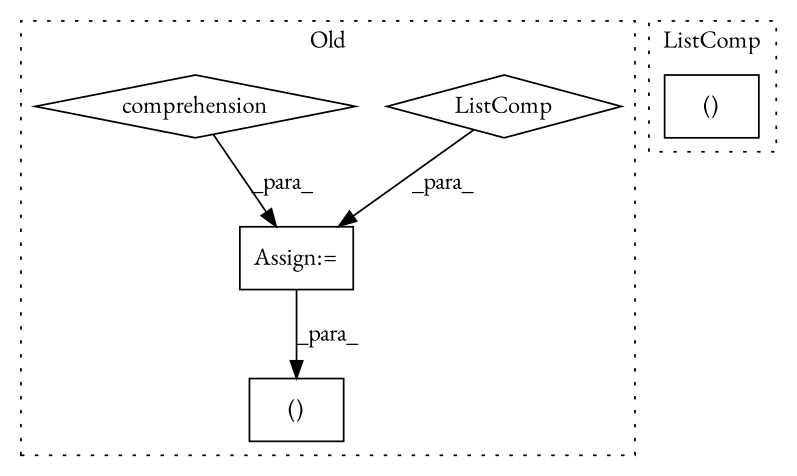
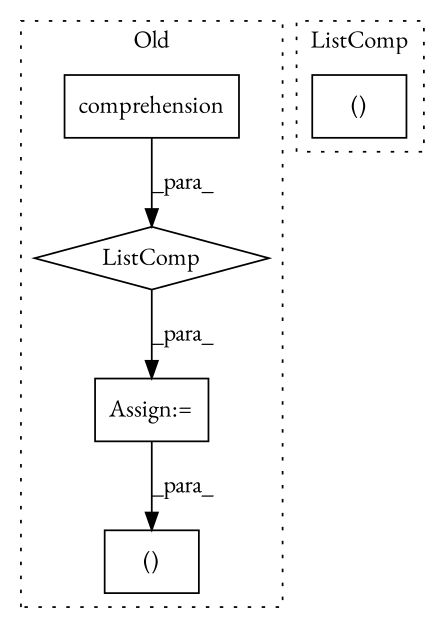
(195, 106) -> (152, 106)
(240, 173) -> (152, 174)
